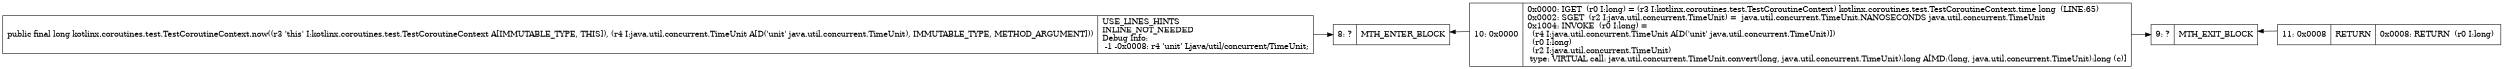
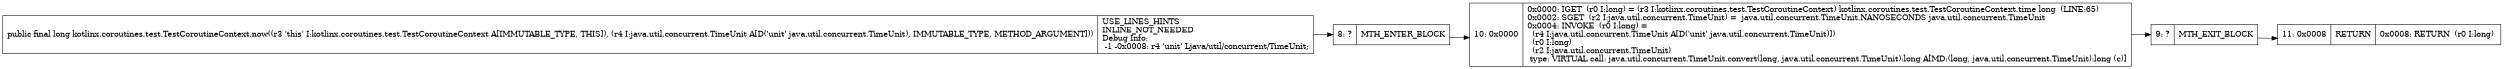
(1589, 26) -> (1589, 26)
(2270, 31) -> (2265, 38)
(1463, 32) -> (1457, 37)
